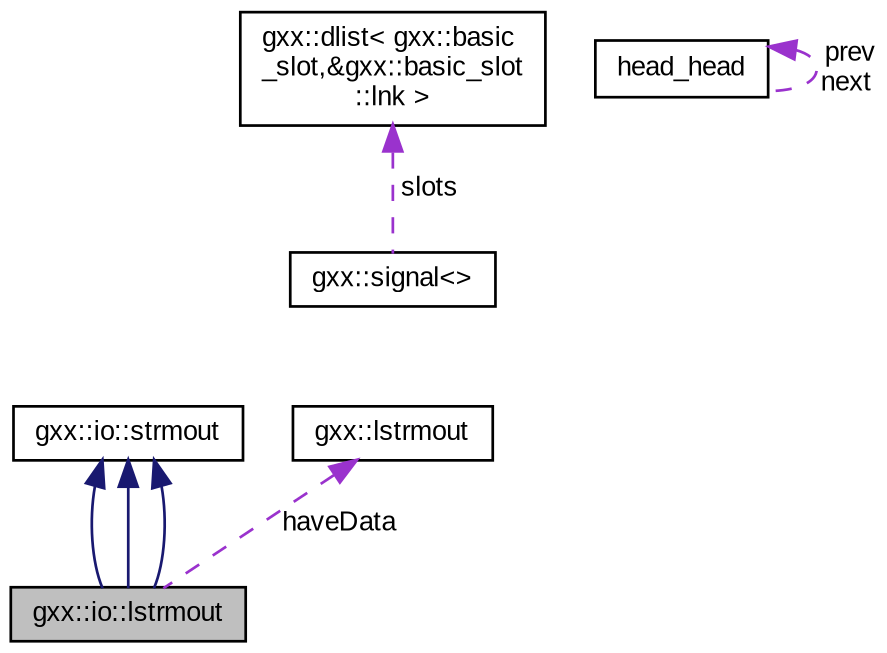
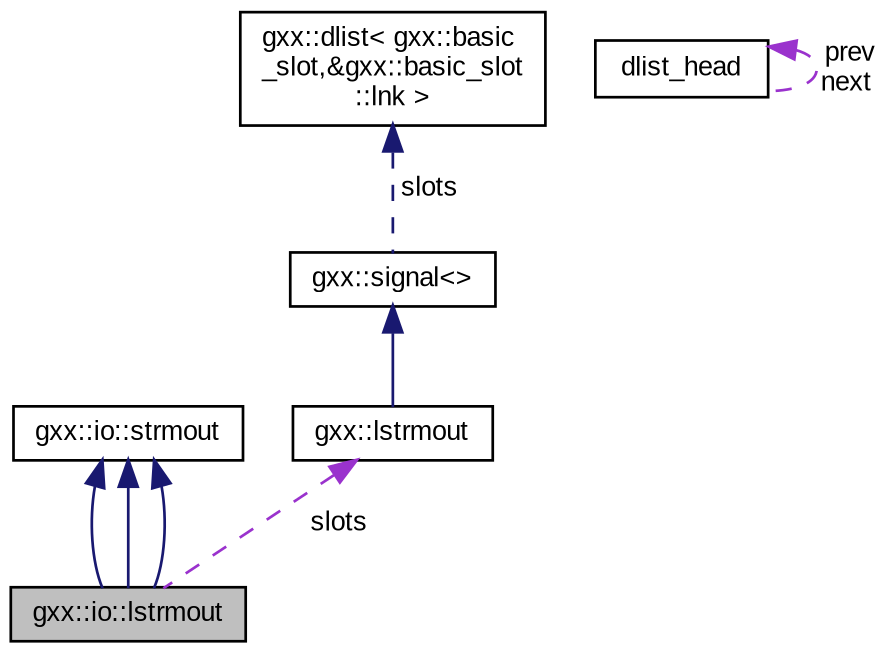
(682, 69) -> (682, 69)
(393, 203) -> (393, 203)
none -> (393, 370)
(336, 524) -> (336, 524)
